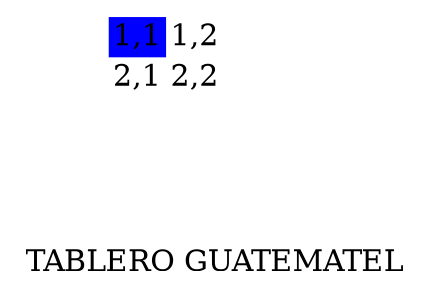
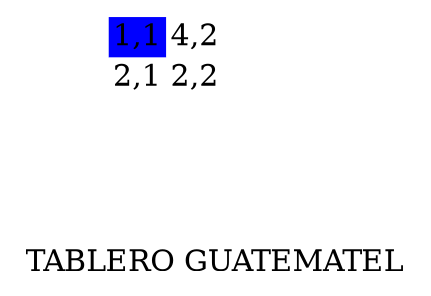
(195, 36) -> (195, 36)
